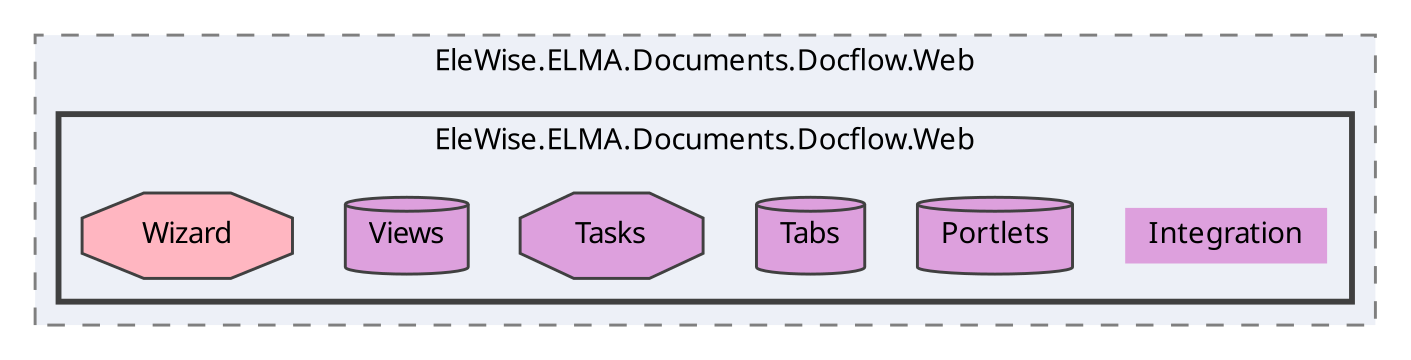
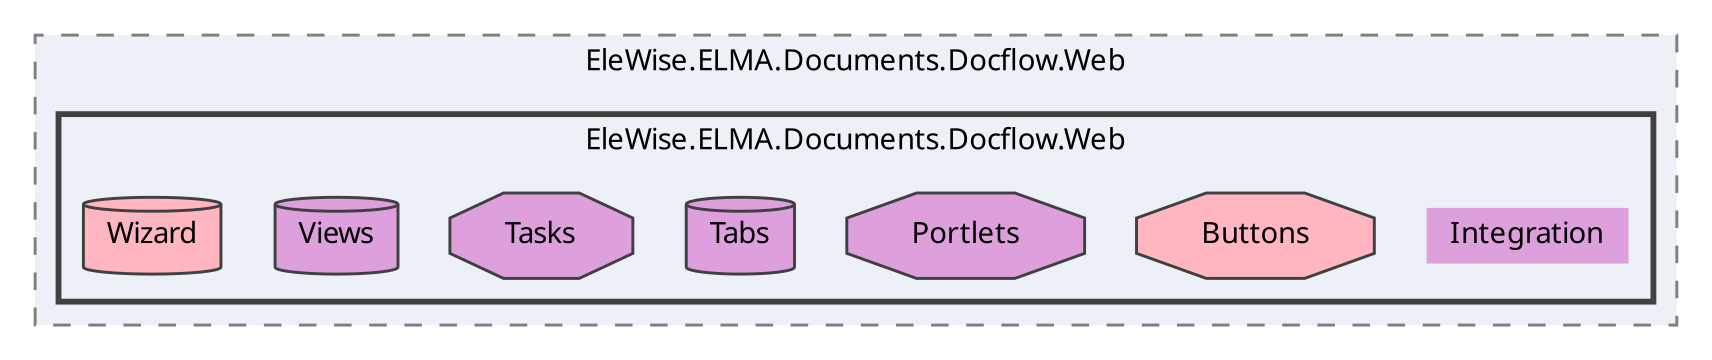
(187, 236) -> (152, 236)
(995, 236) -> (966, 236)
none -> (1255, 236)
